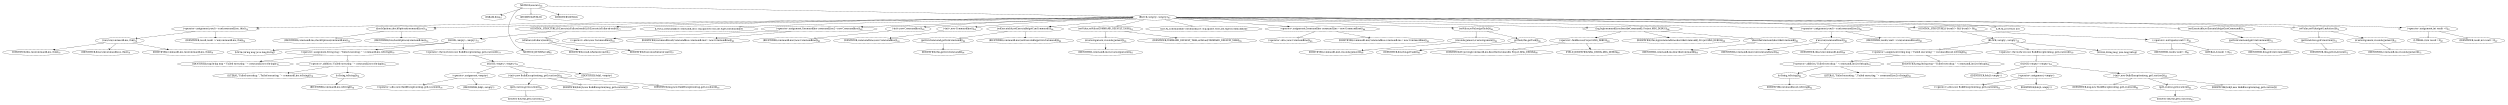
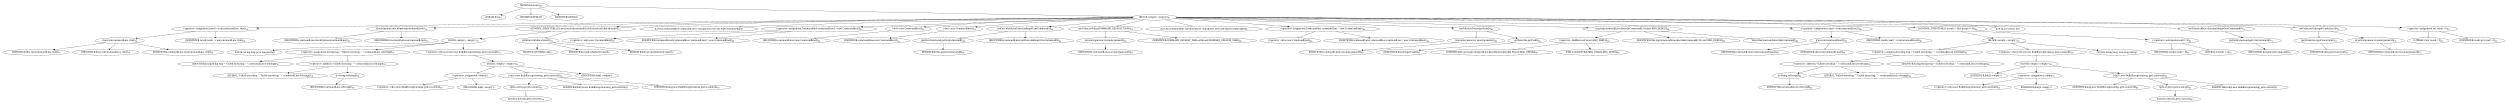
(508, 29) -> (537, 46)
(1467, 47) -> (1467, 47)
(1670, 52) -> none
